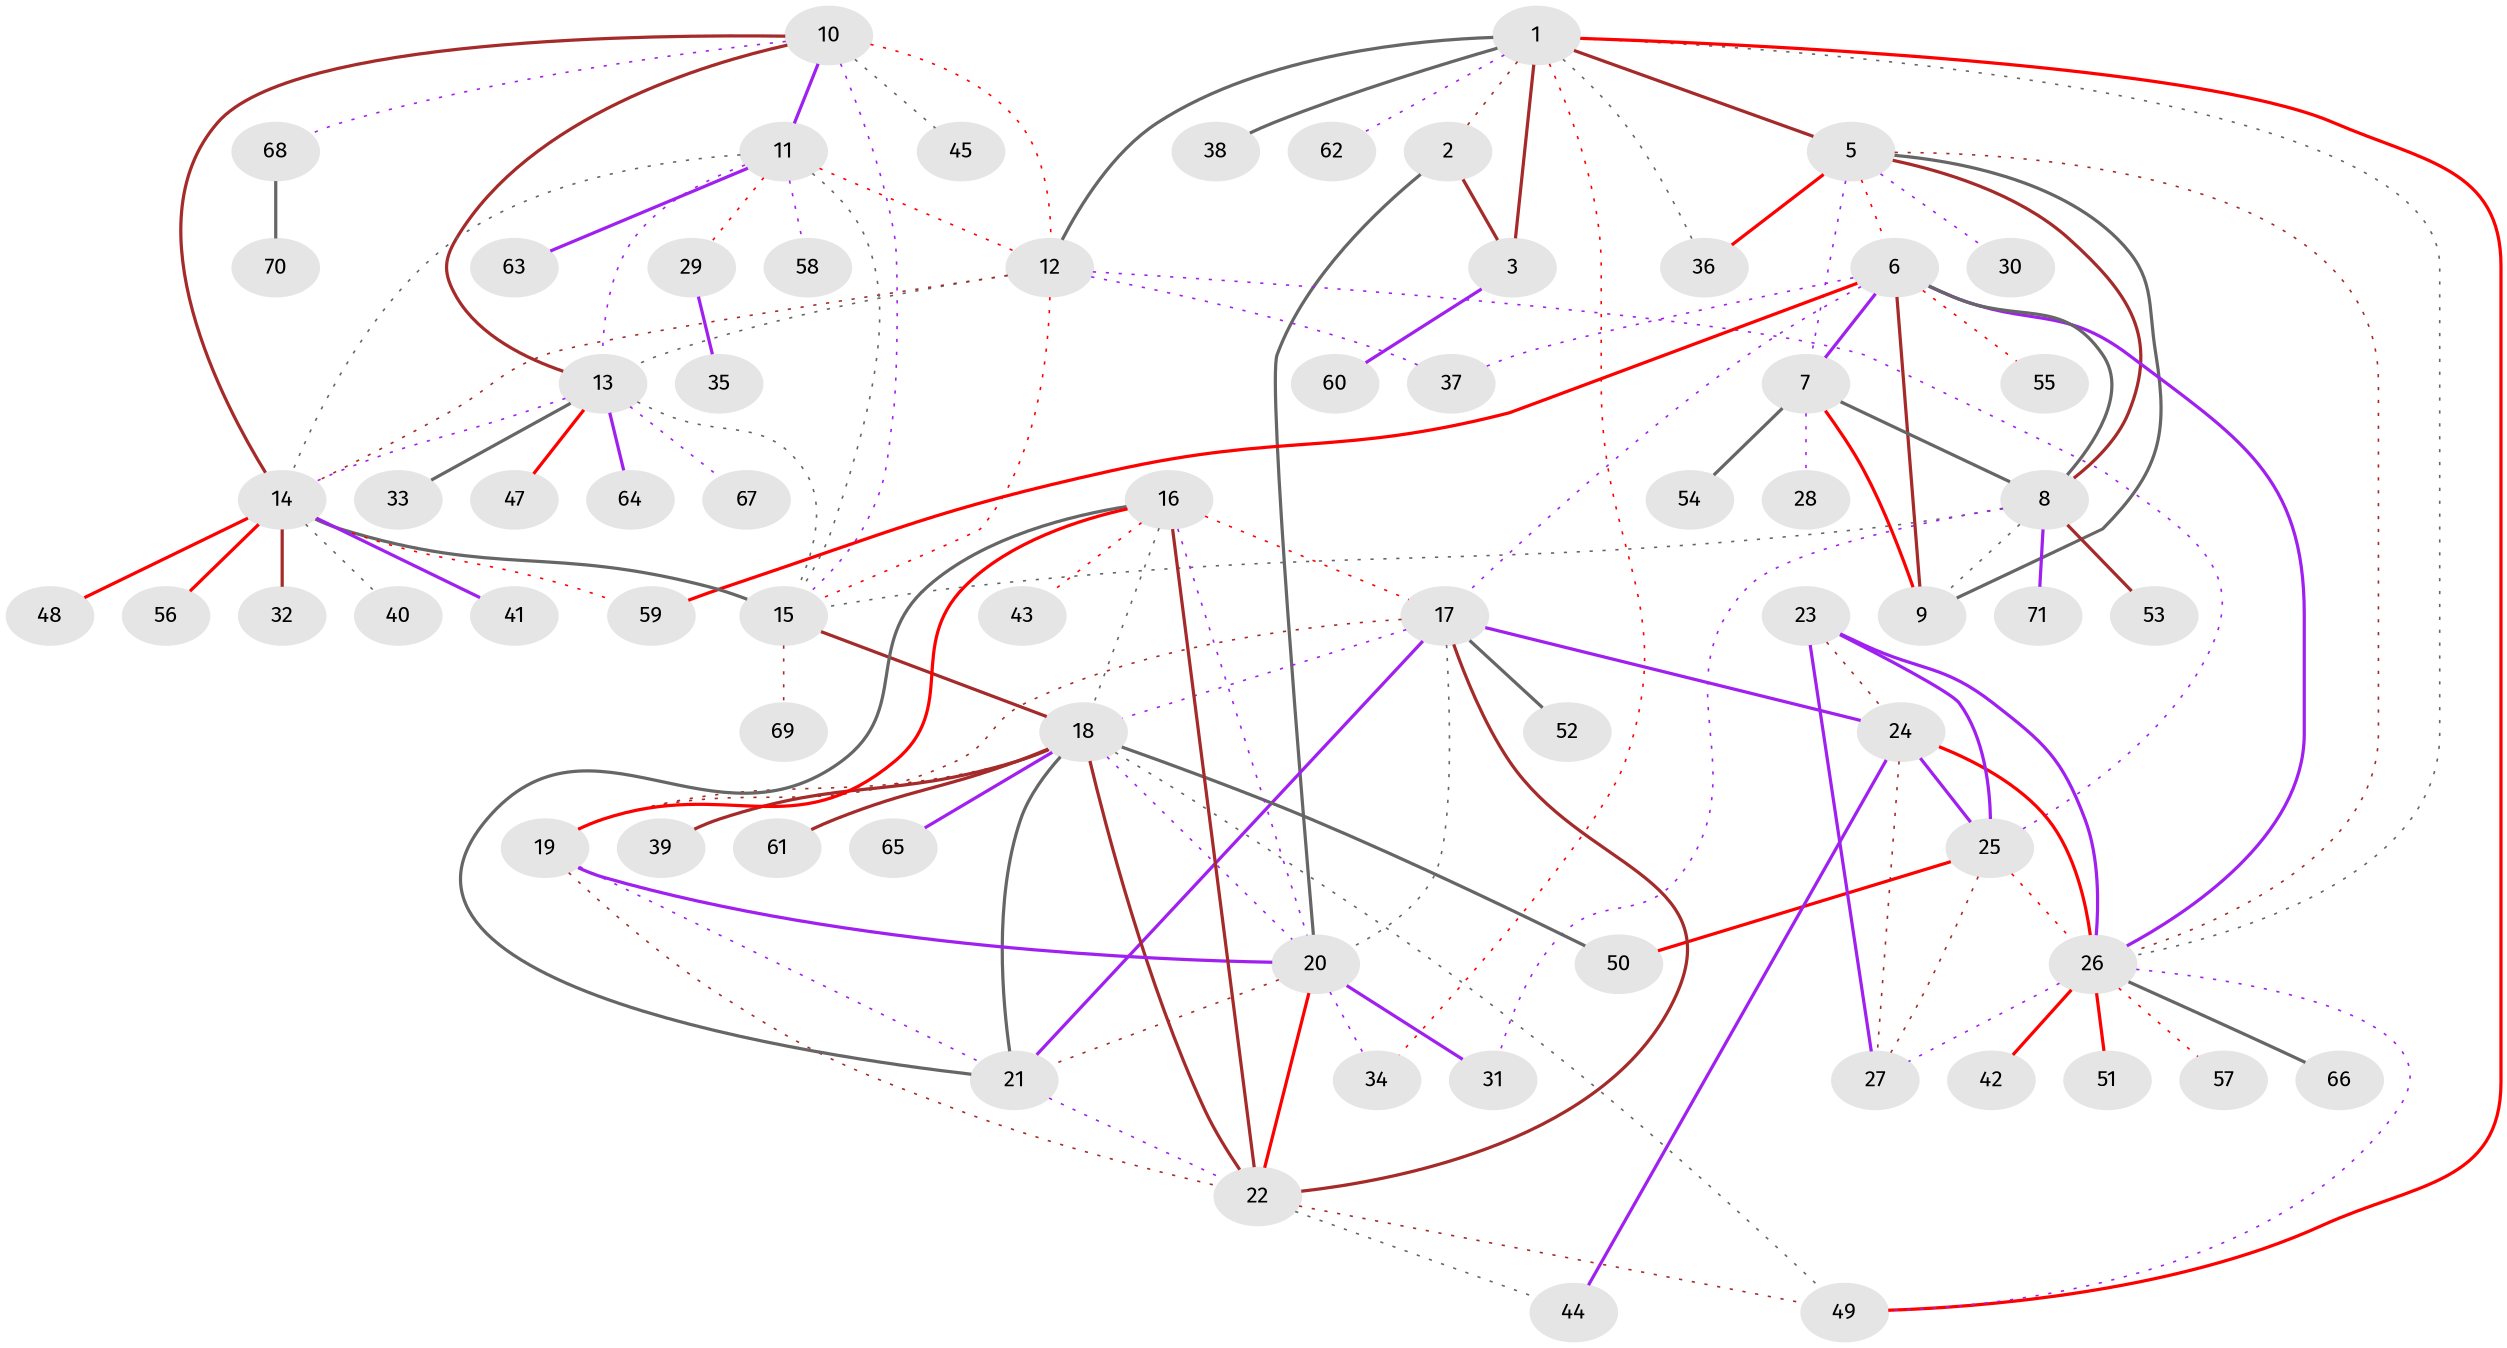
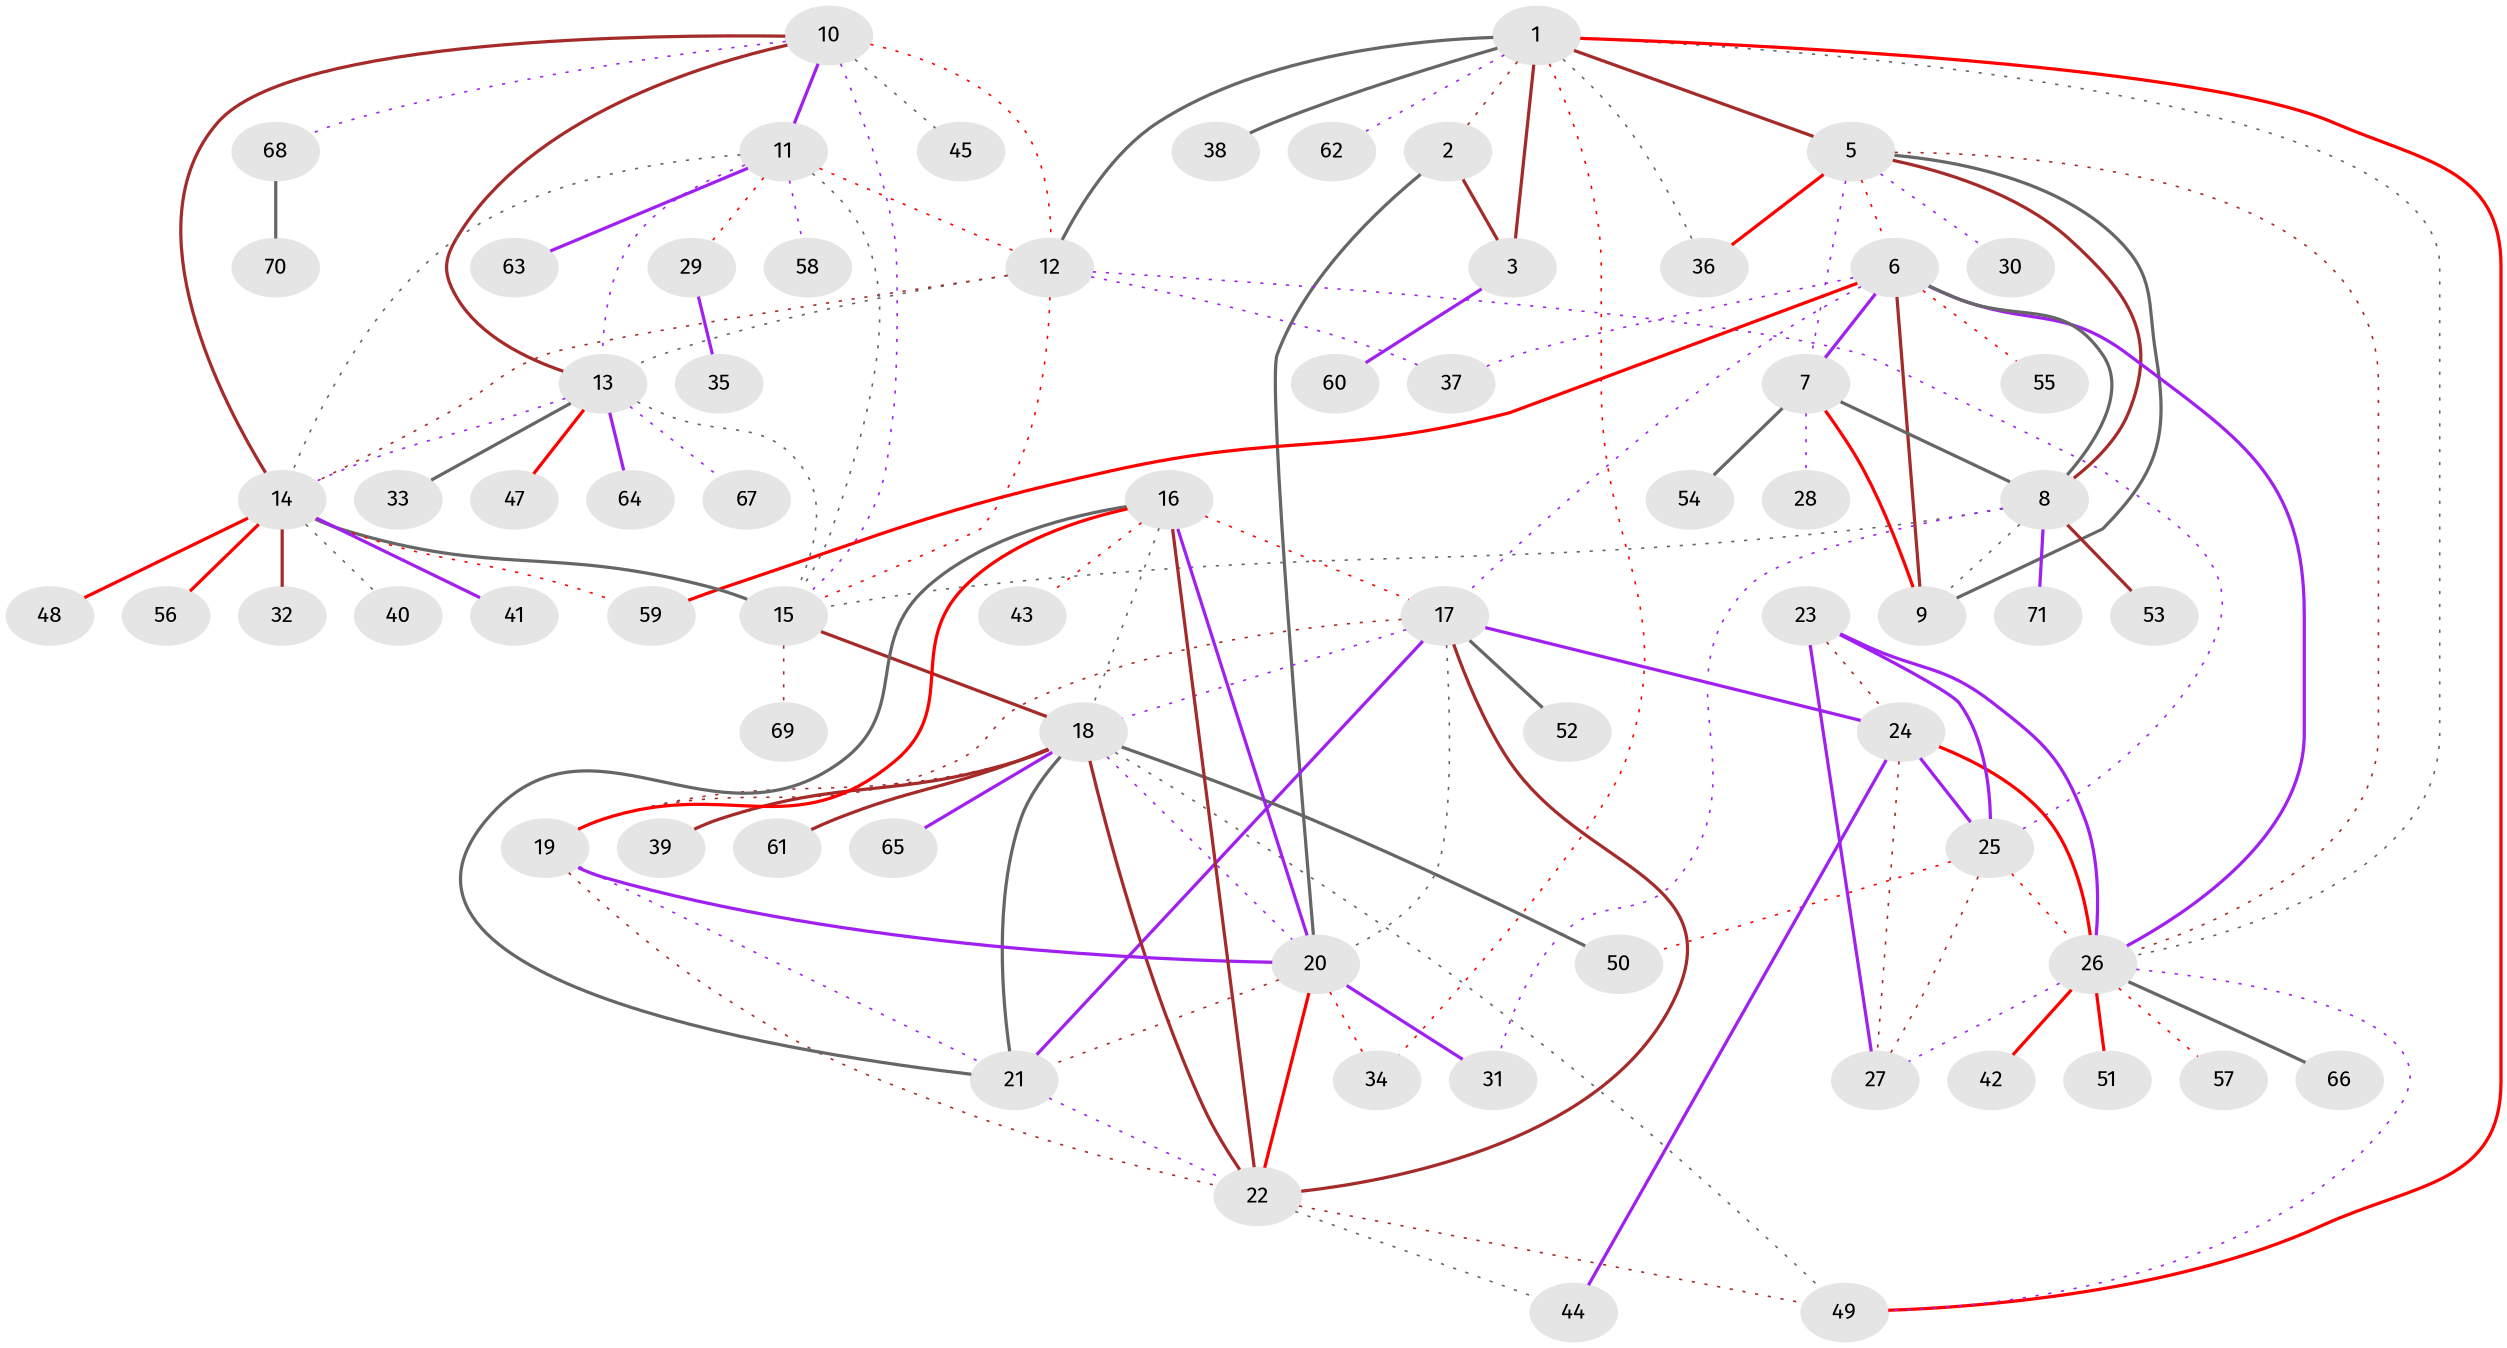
(1242, 732) -> (1242, 732)
(1819, 902) -> (1819, 902)
(1346, 1022) -> (1346, 1022)
